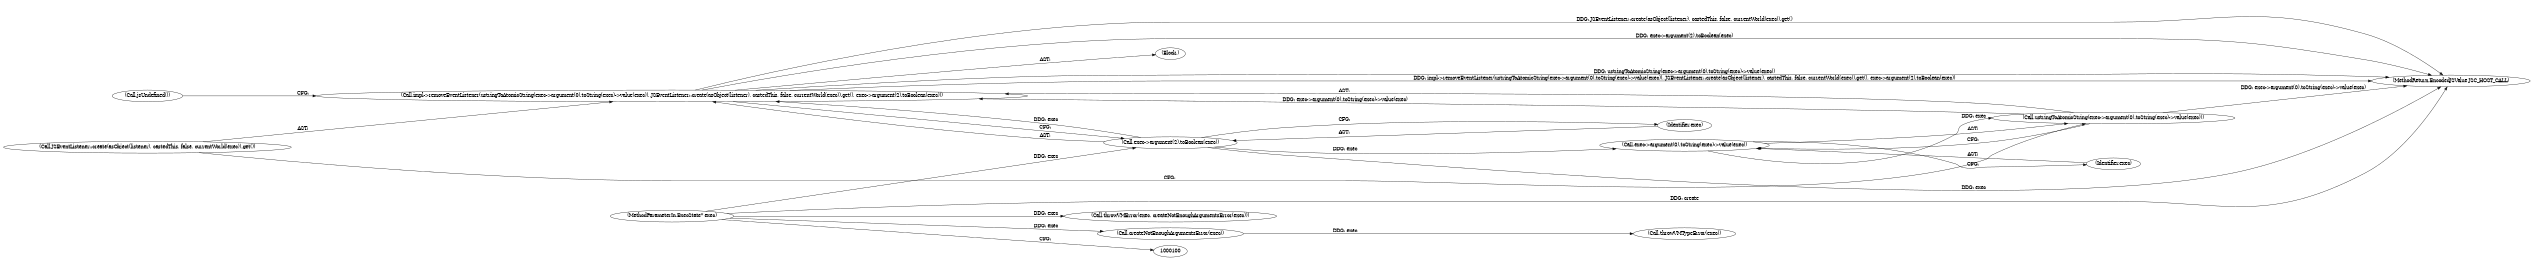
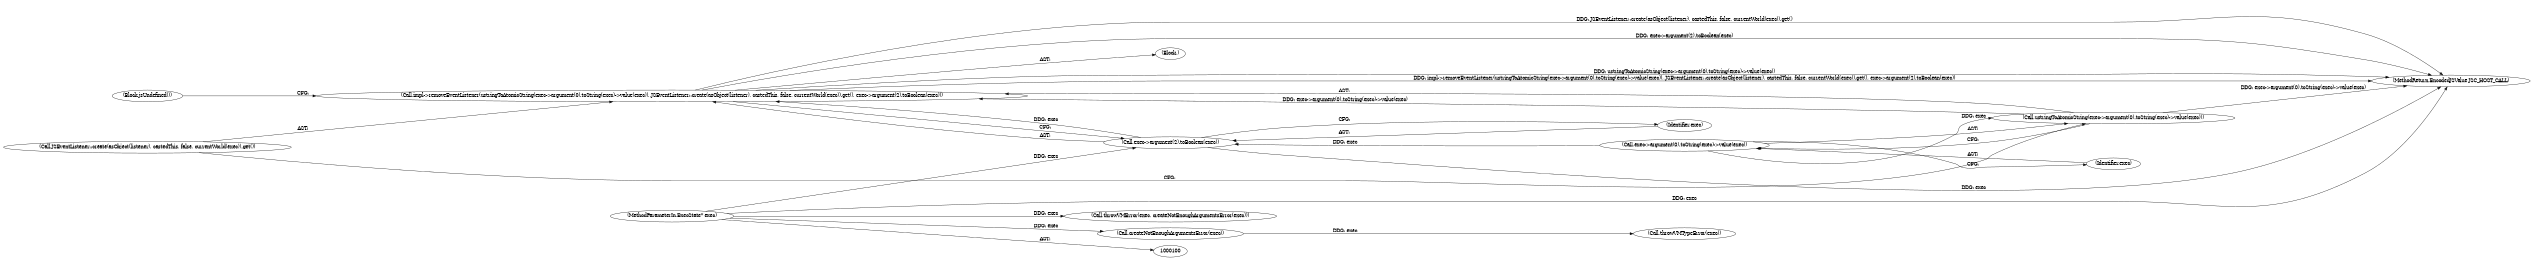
(147, 96) -> (147, 96)
(1414, 154) -> (1419, 146)
(1685, 199) -> (1685, 199)
(1046, 239) -> (1046, 239)
